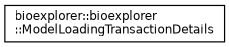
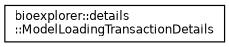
(115, 24) -> (115, 24)
